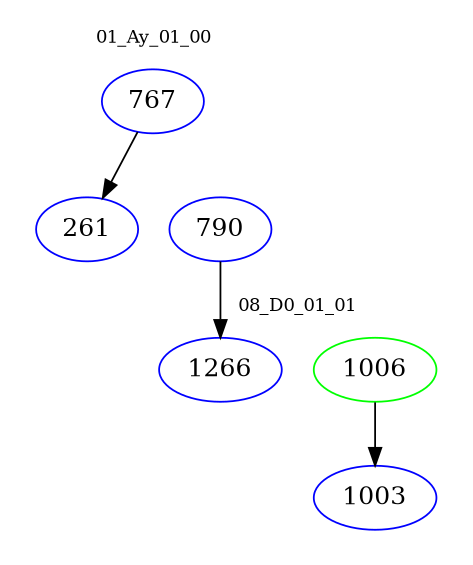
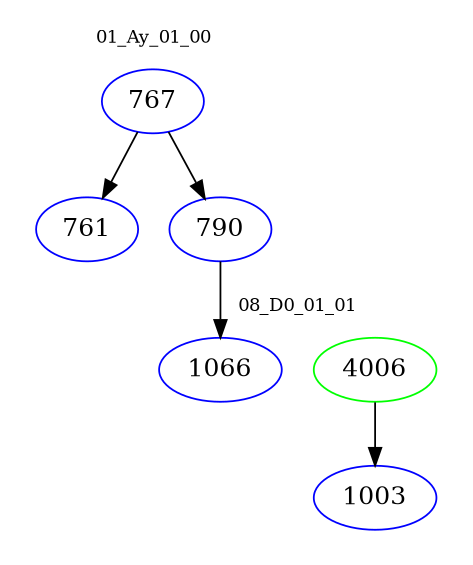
none -> (182, 157)
(87, 229) -> (87, 229)
(220, 370) -> (220, 370)
(375, 370) -> (375, 370)
